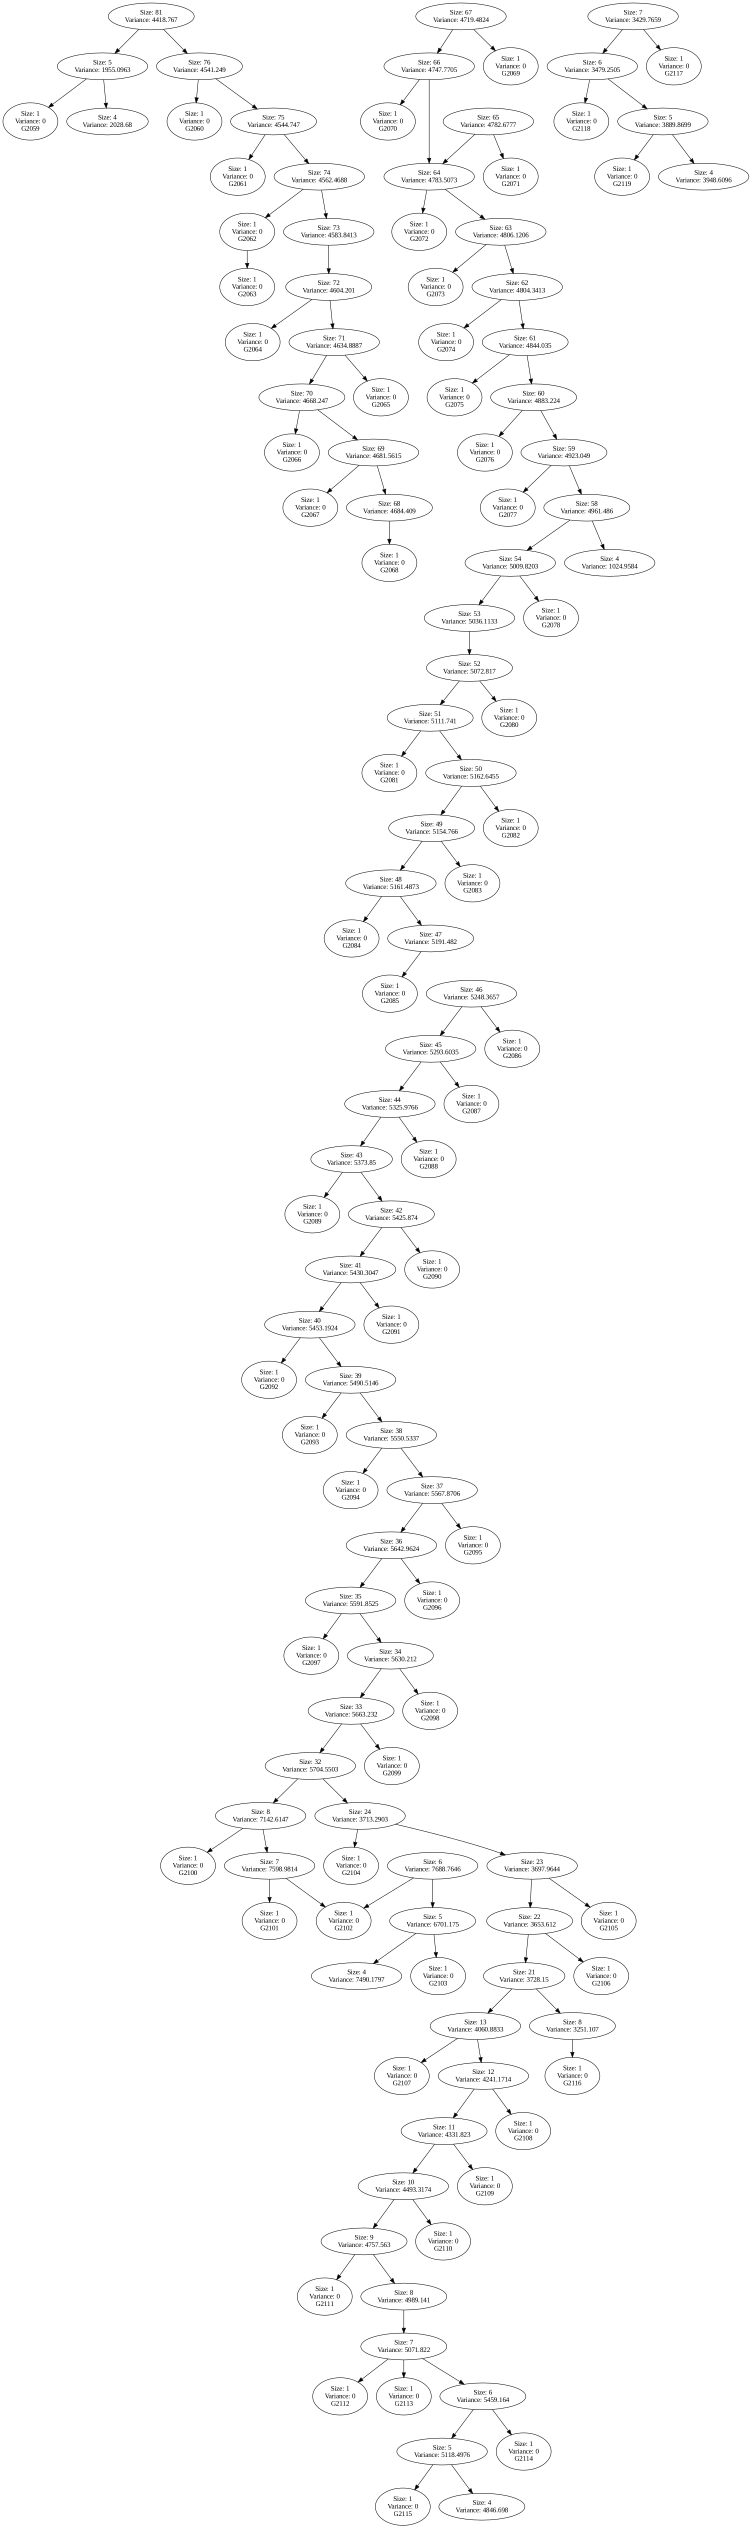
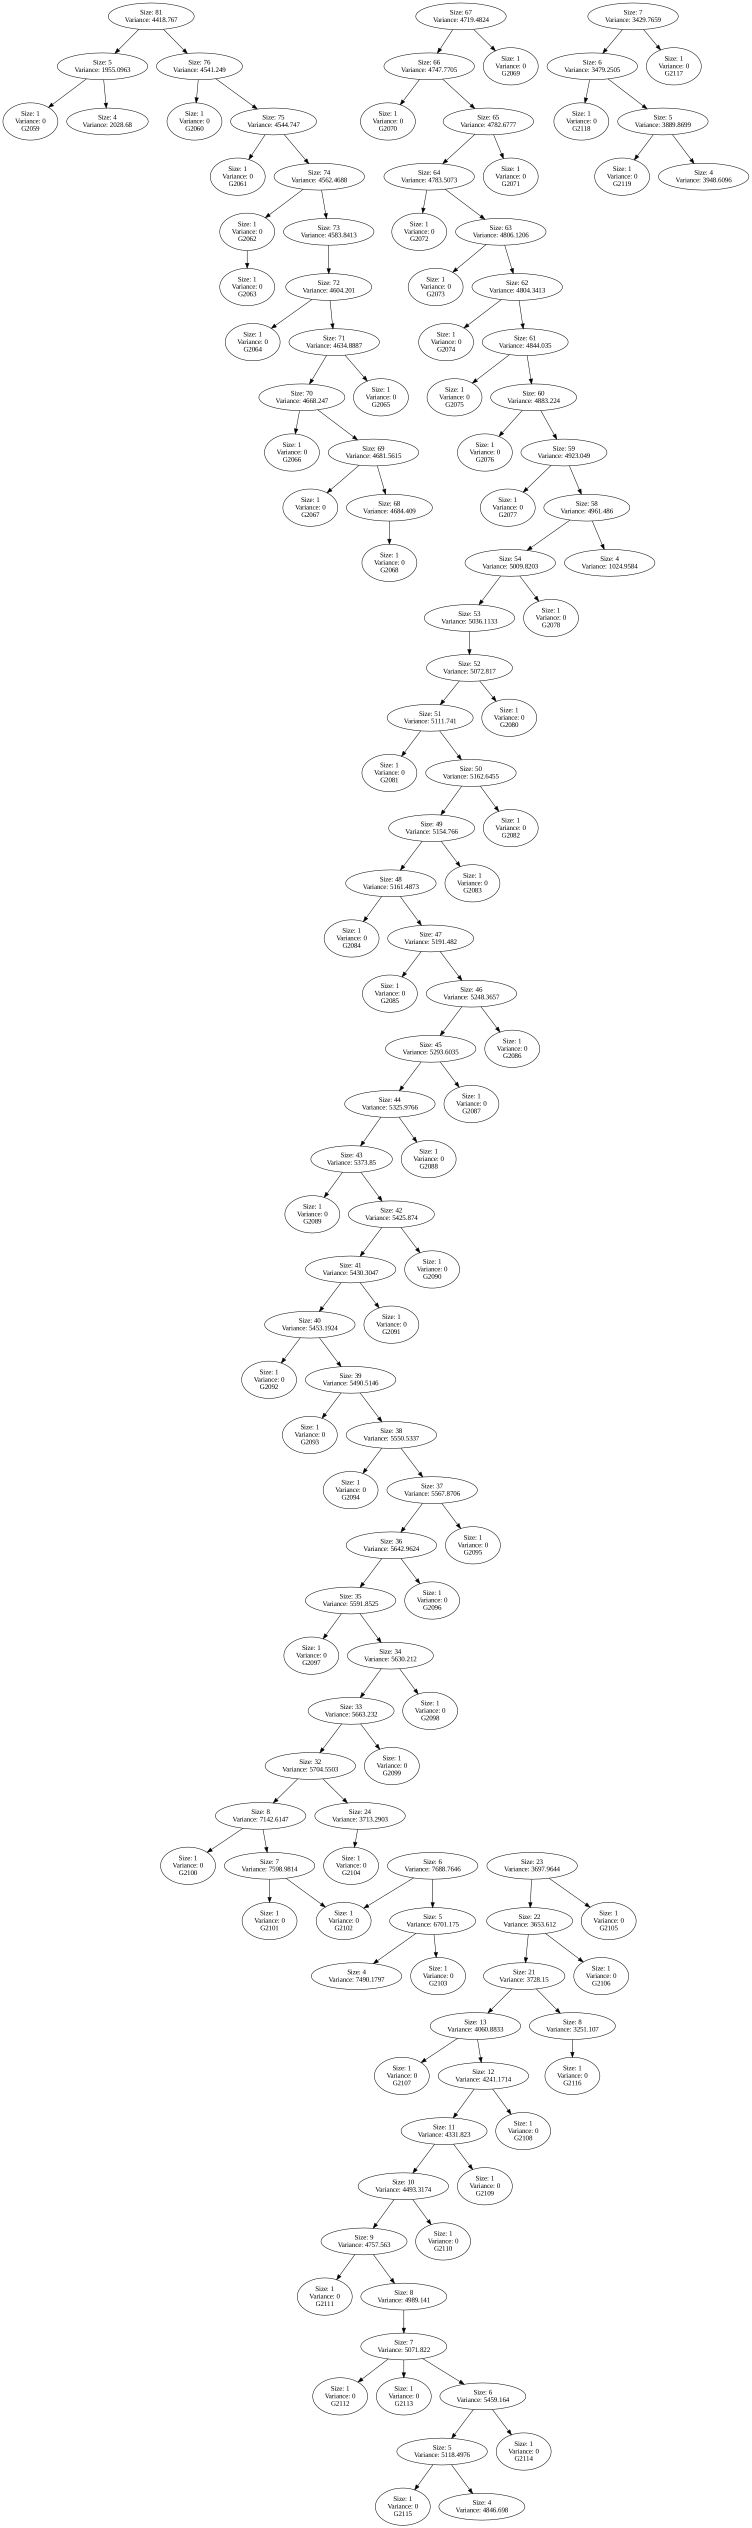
(429, 119) -> (457, 92)
none -> (449, 964)
(448, 1837) -> none
